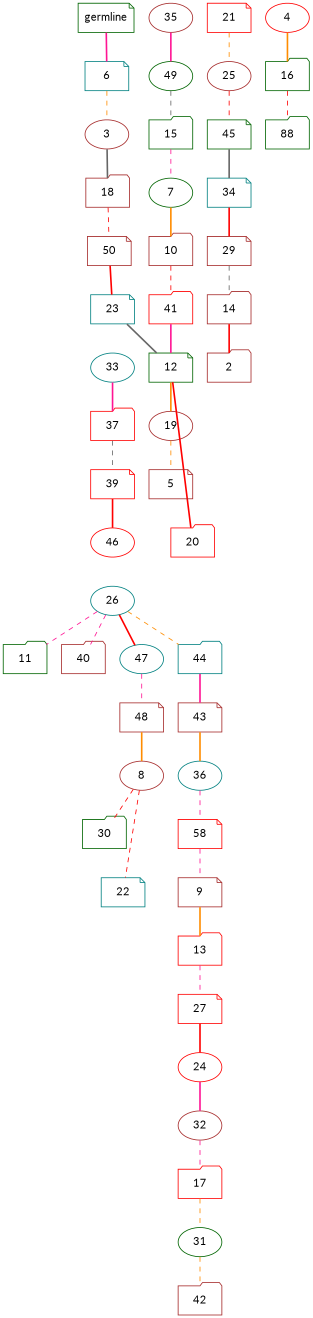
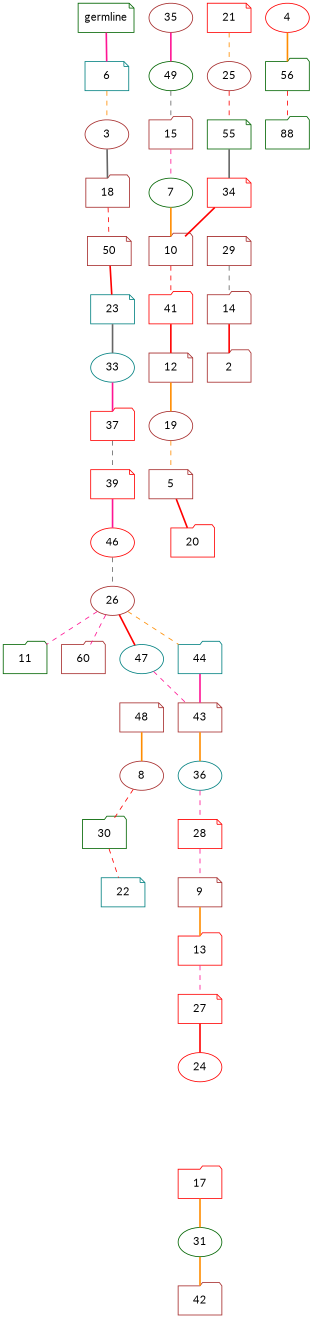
(287, 76) -> (287, 76)
(171, 134) -> (171, 134)
(229, 134) -> (229, 134)
(229, 193) -> (229, 193)
(229, 222) -> (200, 222)
(142, 339) -> (113, 339)
(171, 339) -> (171, 339)
(171, 368) -> (171, 368)
(182, 455) -> (182, 513)
(113, 513) -> (113, 513)
none -> (113, 572)
(113, 601) -> (113, 601)
(83, 659) -> (83, 659)
(142, 688) -> (170, 687)
(132, 834) -> (114, 863)
(200, 834) -> (200, 834)
(200, 1126) -> none
(200, 1213) -> (200, 1213)
(200, 1271) -> (200, 1271)
